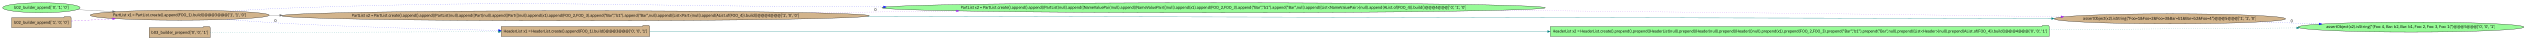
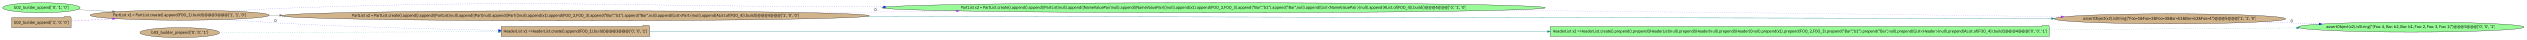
(180, 33) -> (180, 33)
